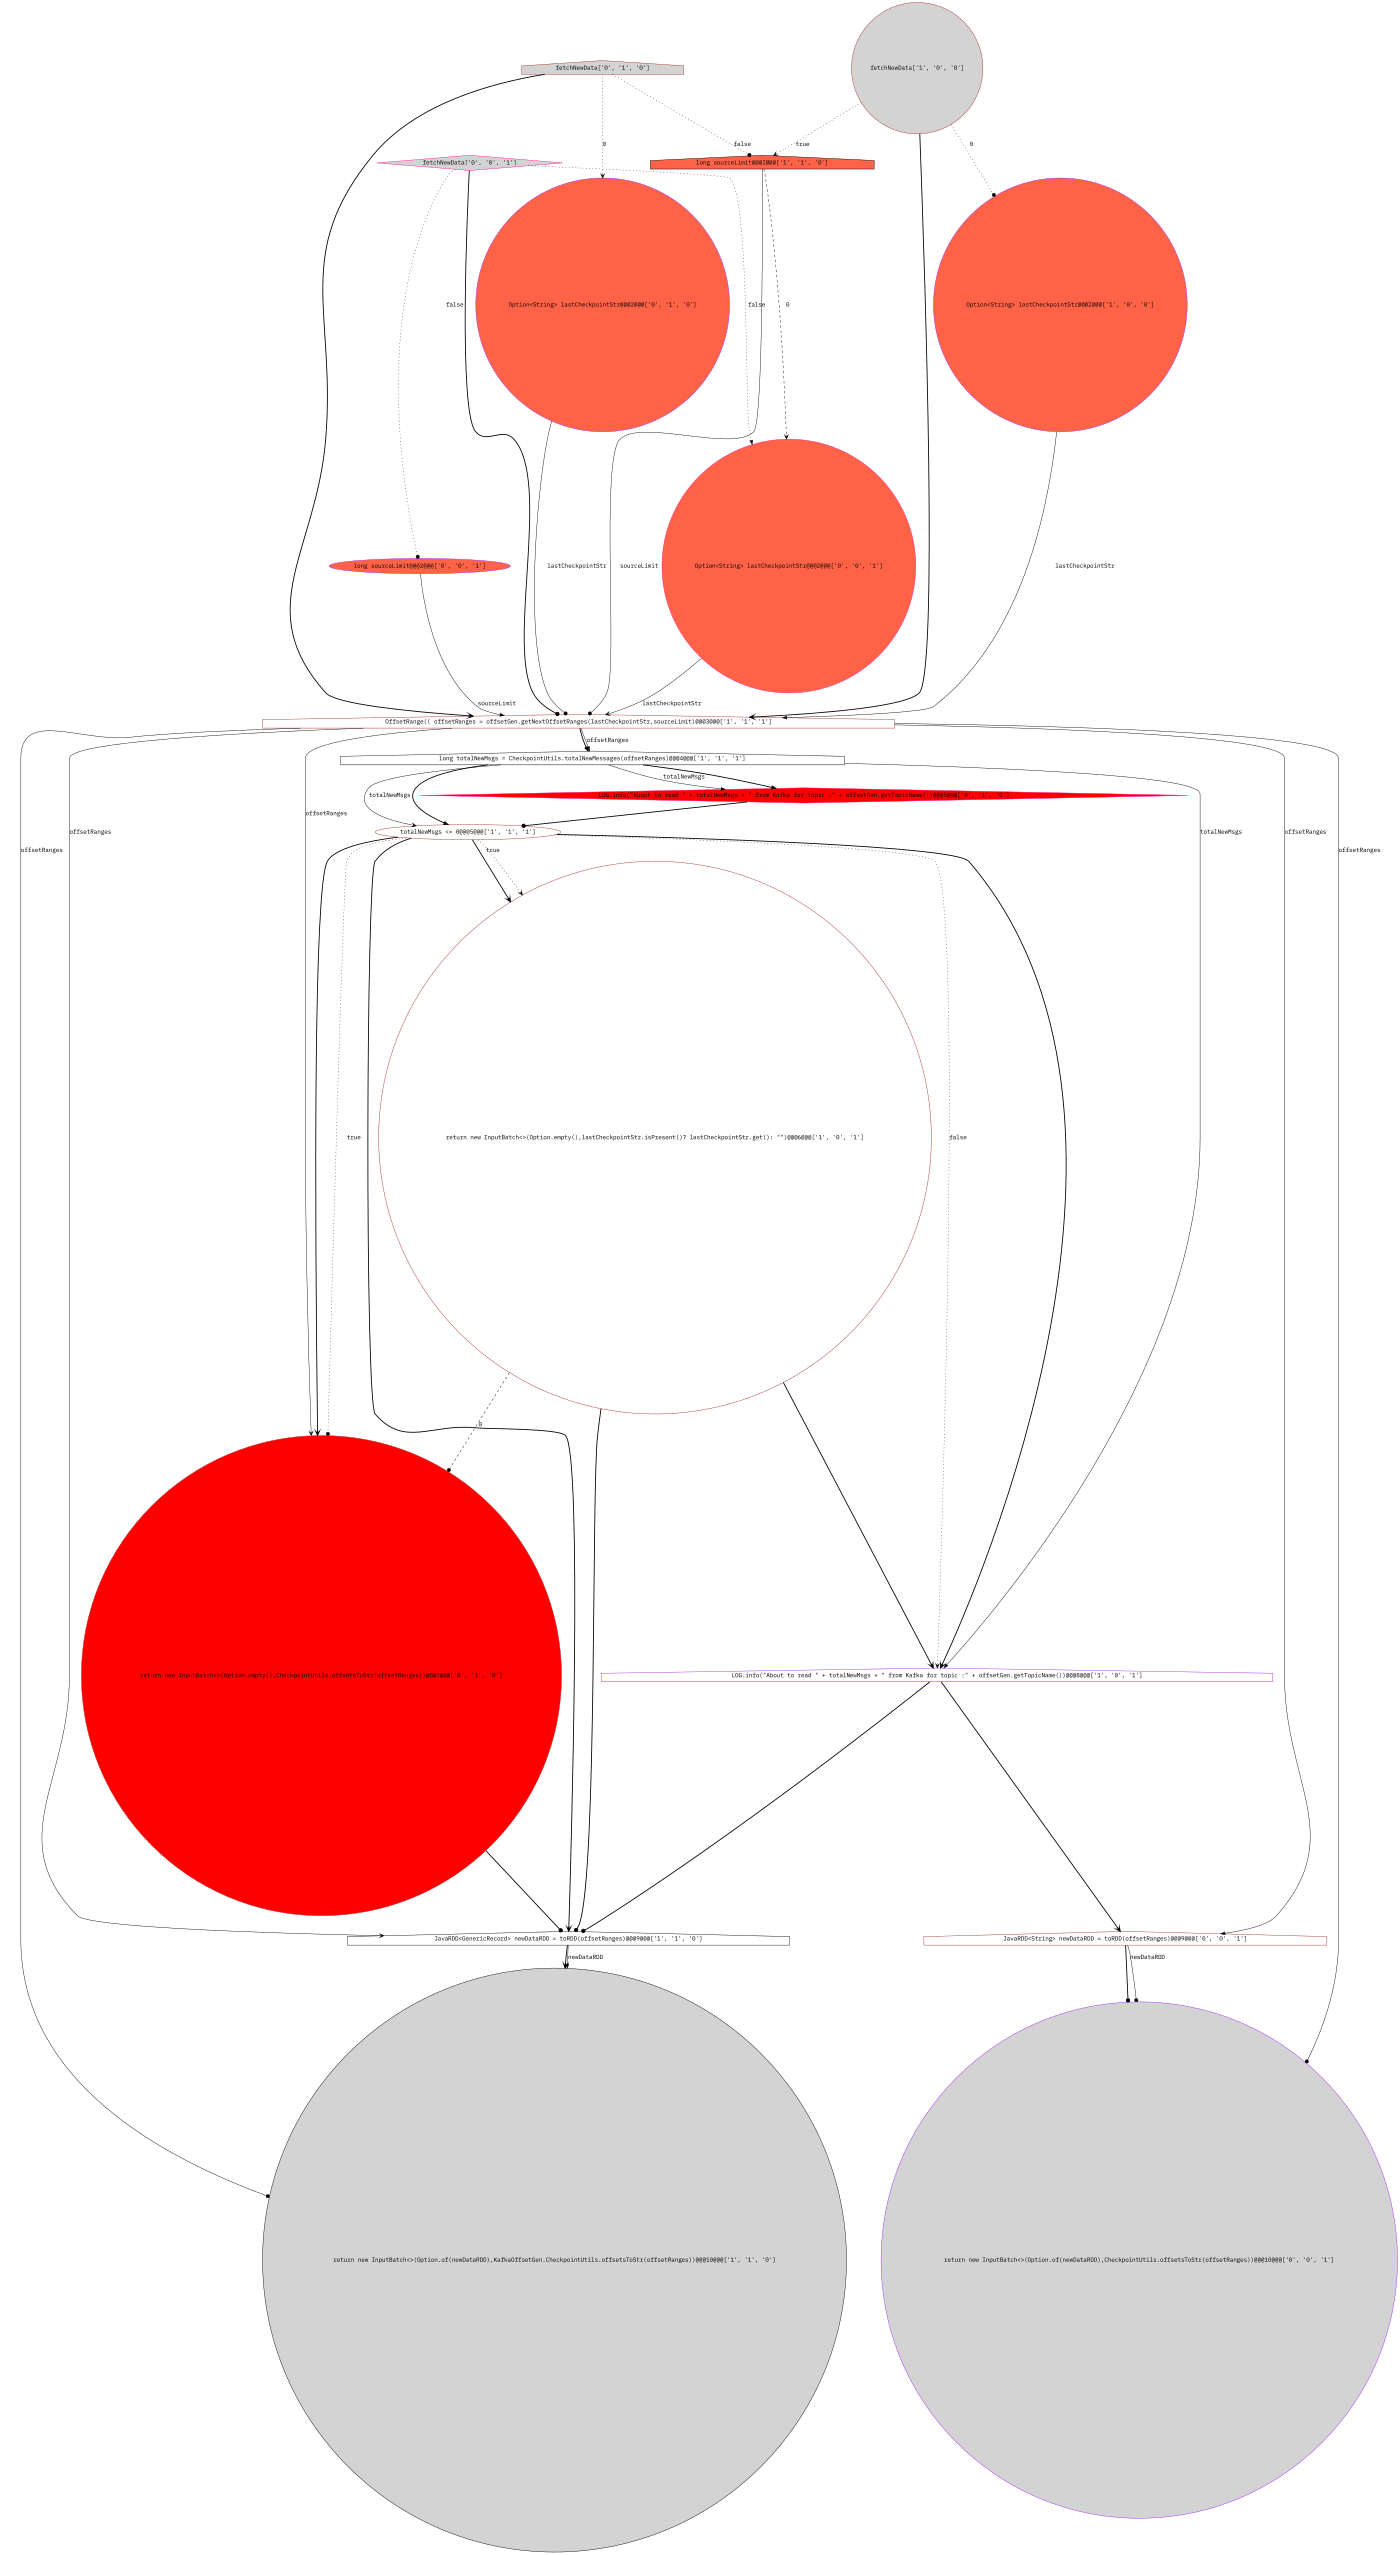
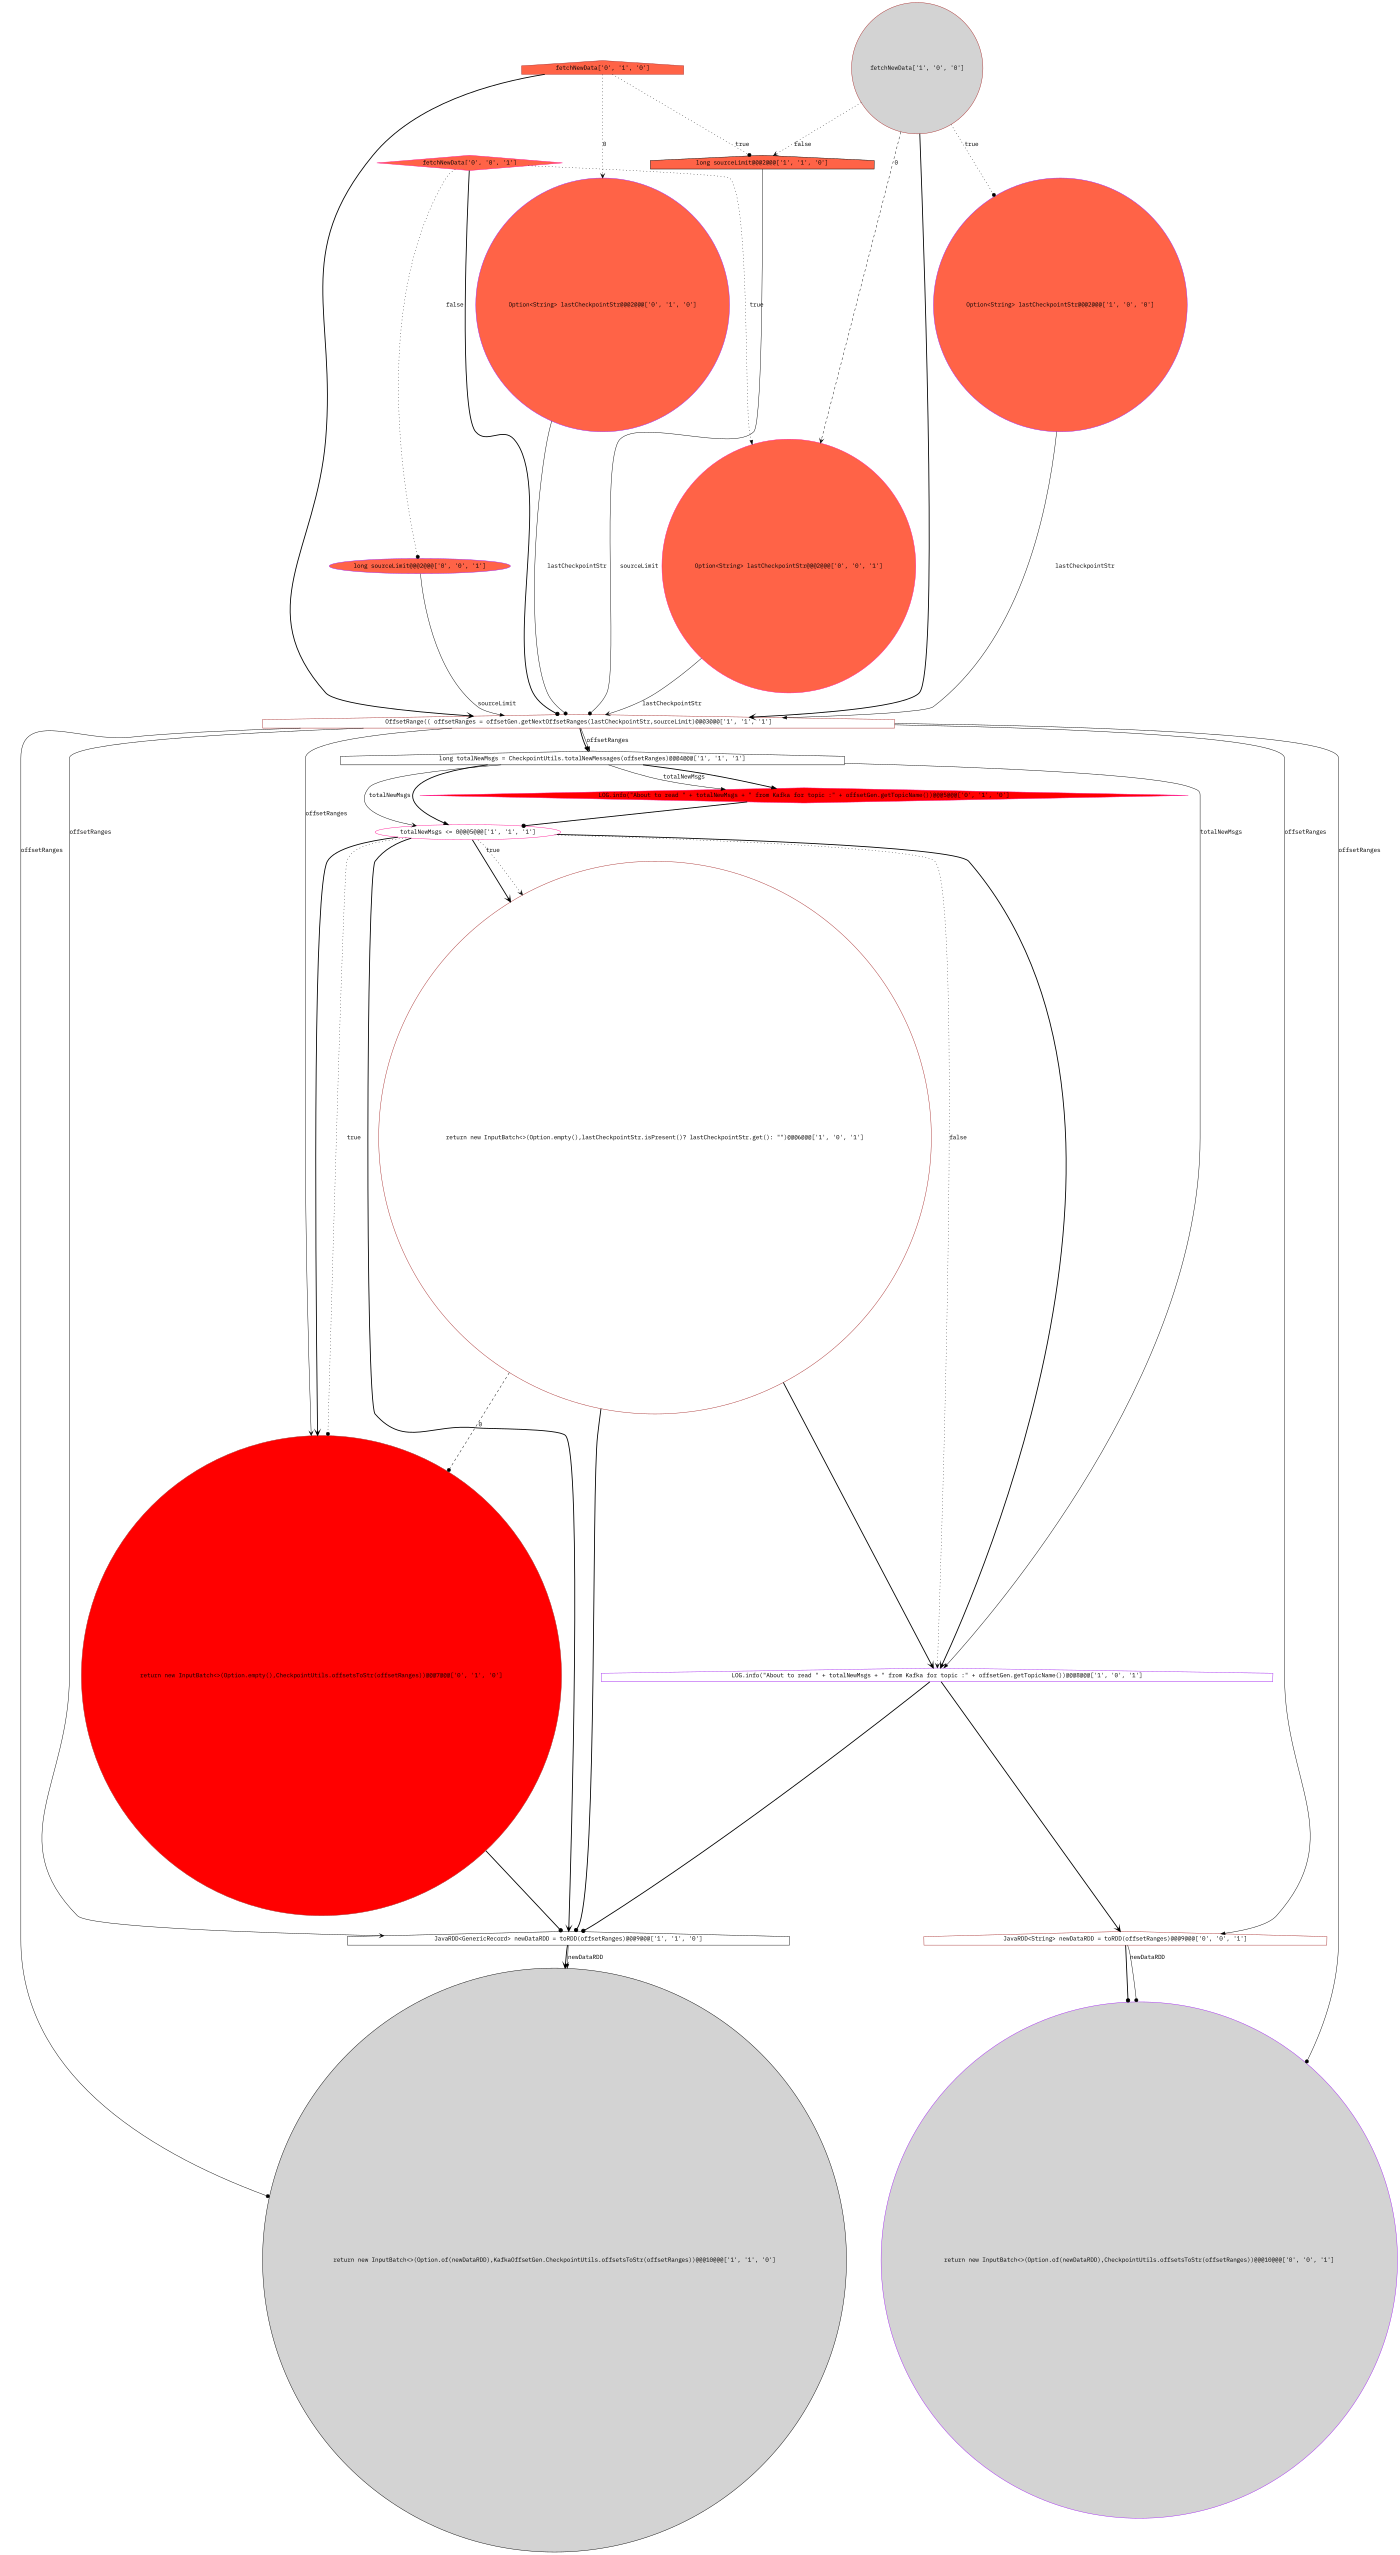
(603, 68) -> (603, 68)
(742, 145) -> (742, 145)
(803, 145) -> (803, 145)
(972, 145) -> (972, 145)
(470, 163) -> (470, 163)
(779, 302) -> (861, 285)
(757, 305) -> (757, 305)
(468, 832) -> (468, 832)
